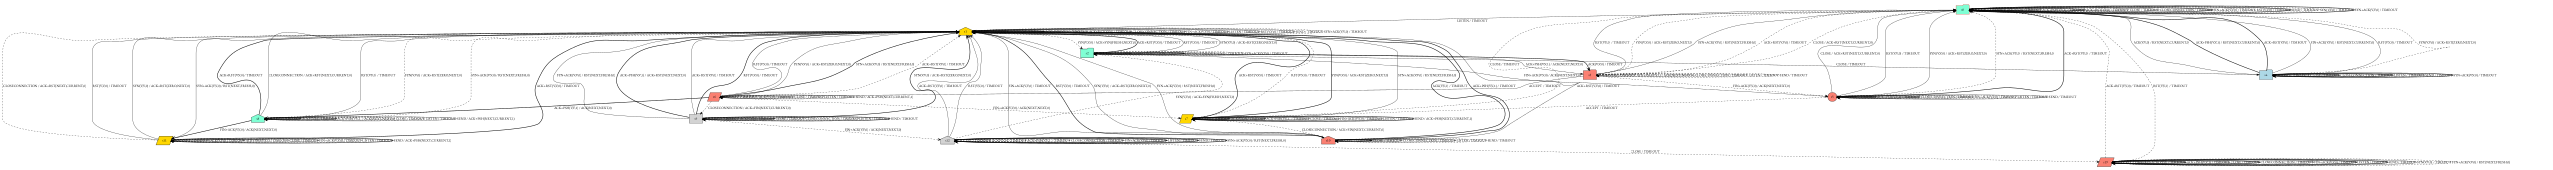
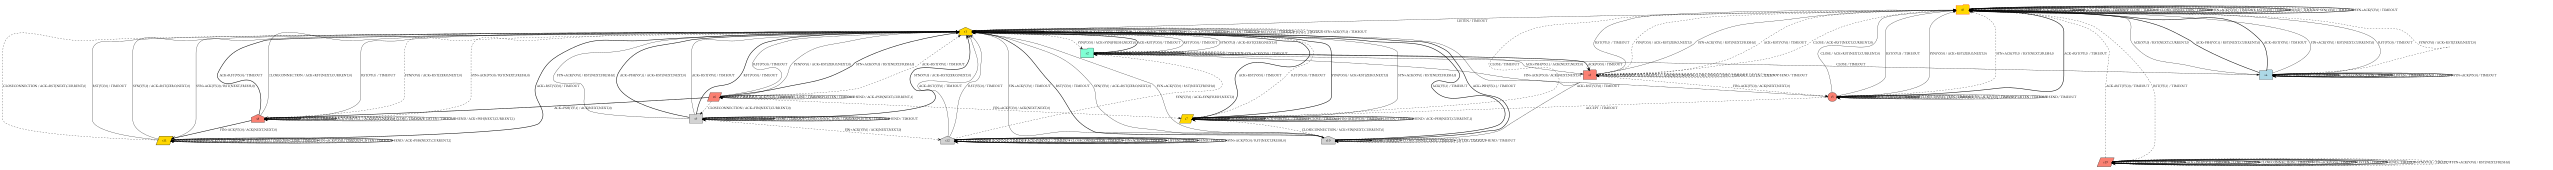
(1963, 10) -> (1963, 10)
(1154, 92) -> none
(258, 119) -> (258, 119)
(1328, 141) -> (1328, 141)
(1526, 151) -> none
